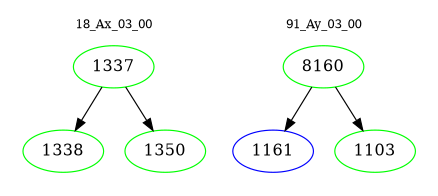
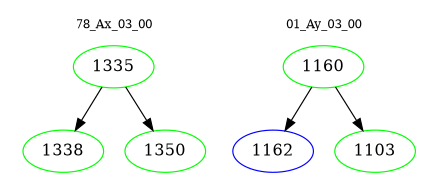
(114, 25) -> (114, 25)
(324, 25) -> (324, 25)
(114, 67) -> (114, 67)
(324, 67) -> (324, 67)
(273, 151) -> (273, 151)
